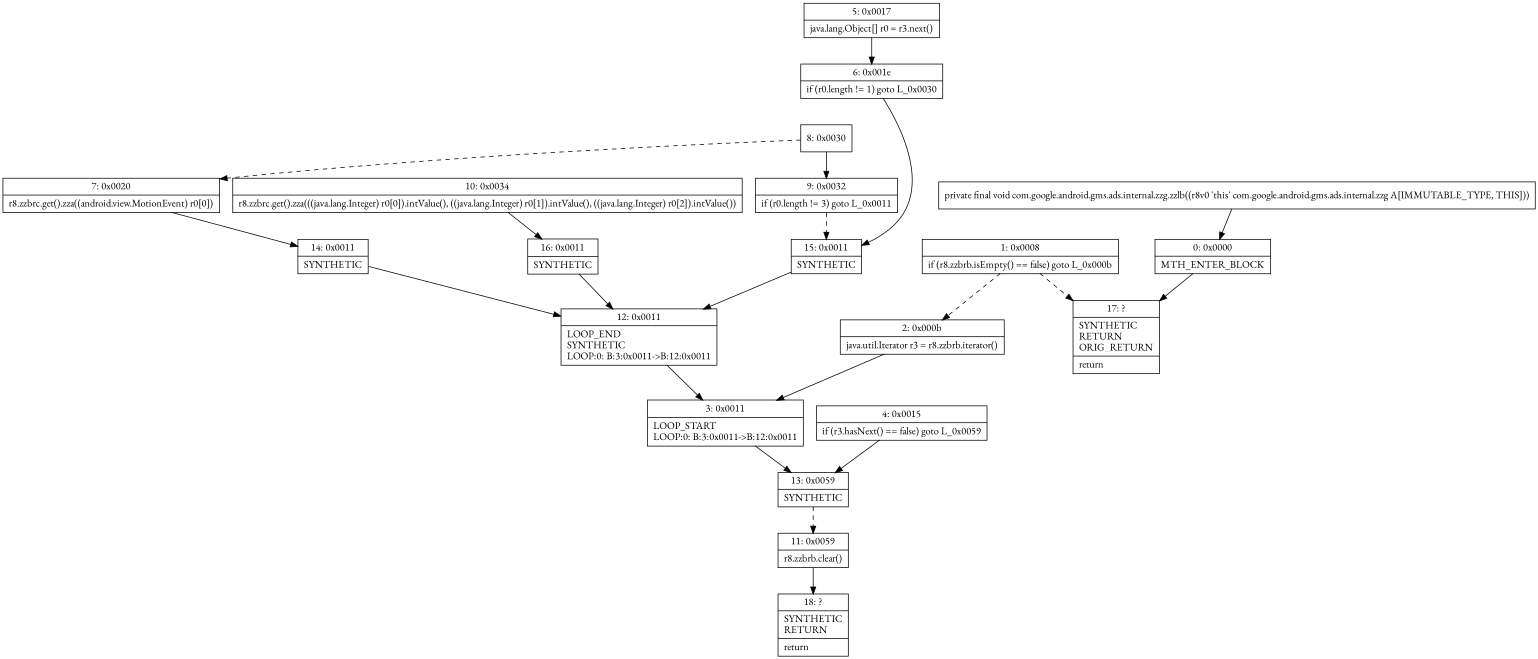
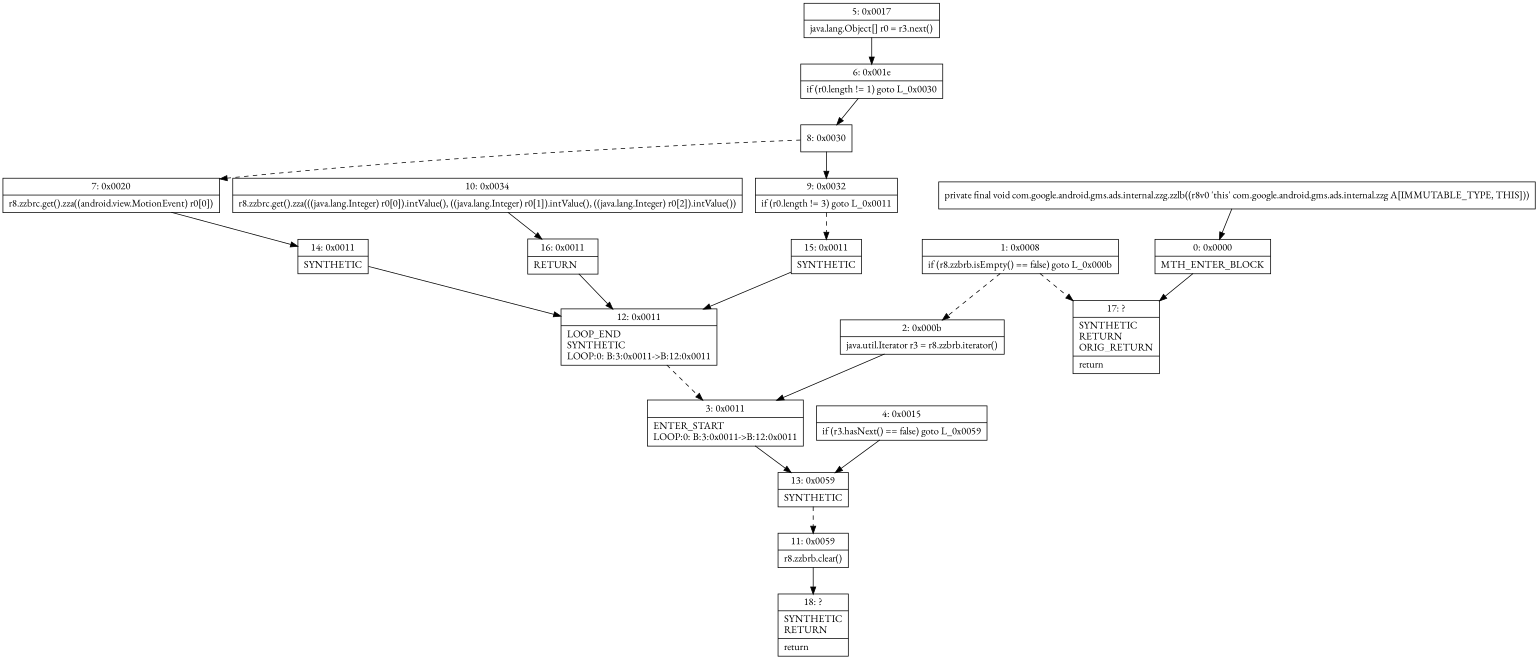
(912, 177) -> (850, 109)
(563, 265) -> (556, 265)
(682, 380) -> (682, 380)
(685, 426) -> (689, 426)
